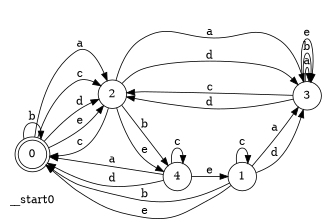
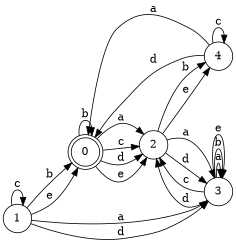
(91, 141) -> none
(206, 177) -> none
(32, 200) -> none
